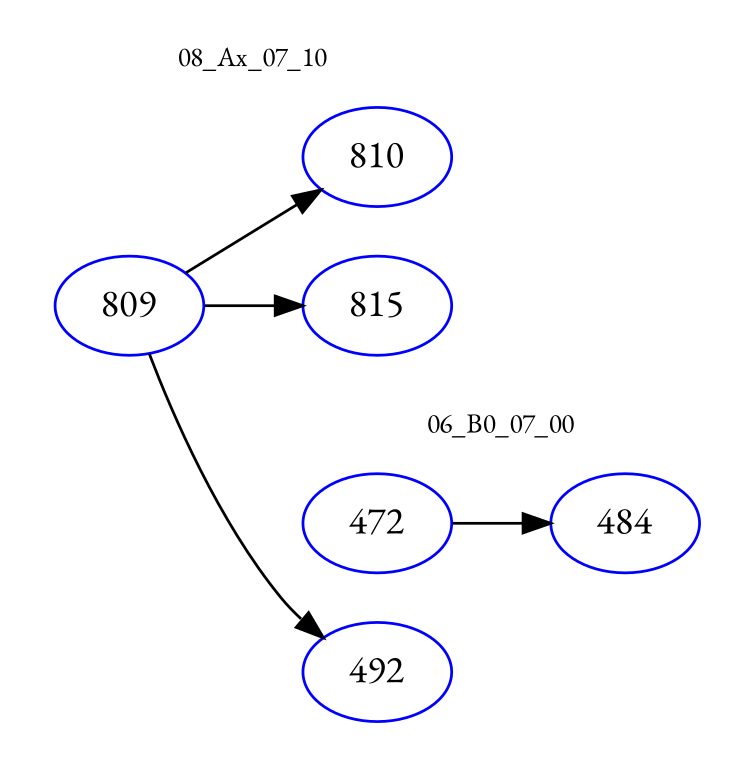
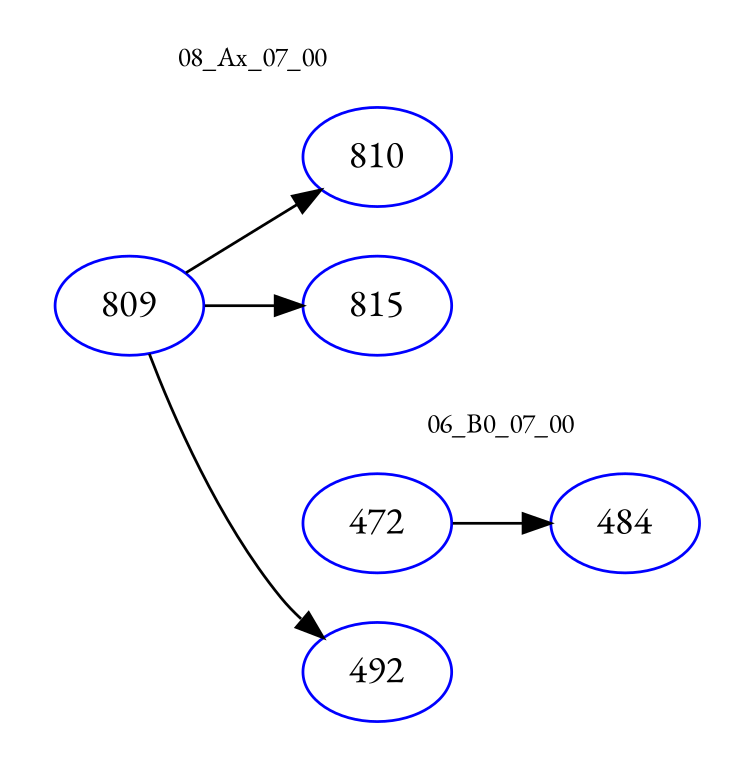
(253, 59) -> (253, 59)
